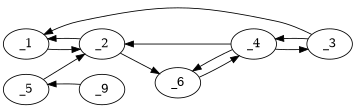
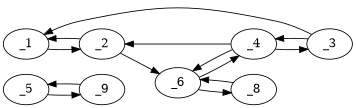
(60, 69) -> (60, 95)
none -> (254, 90)
